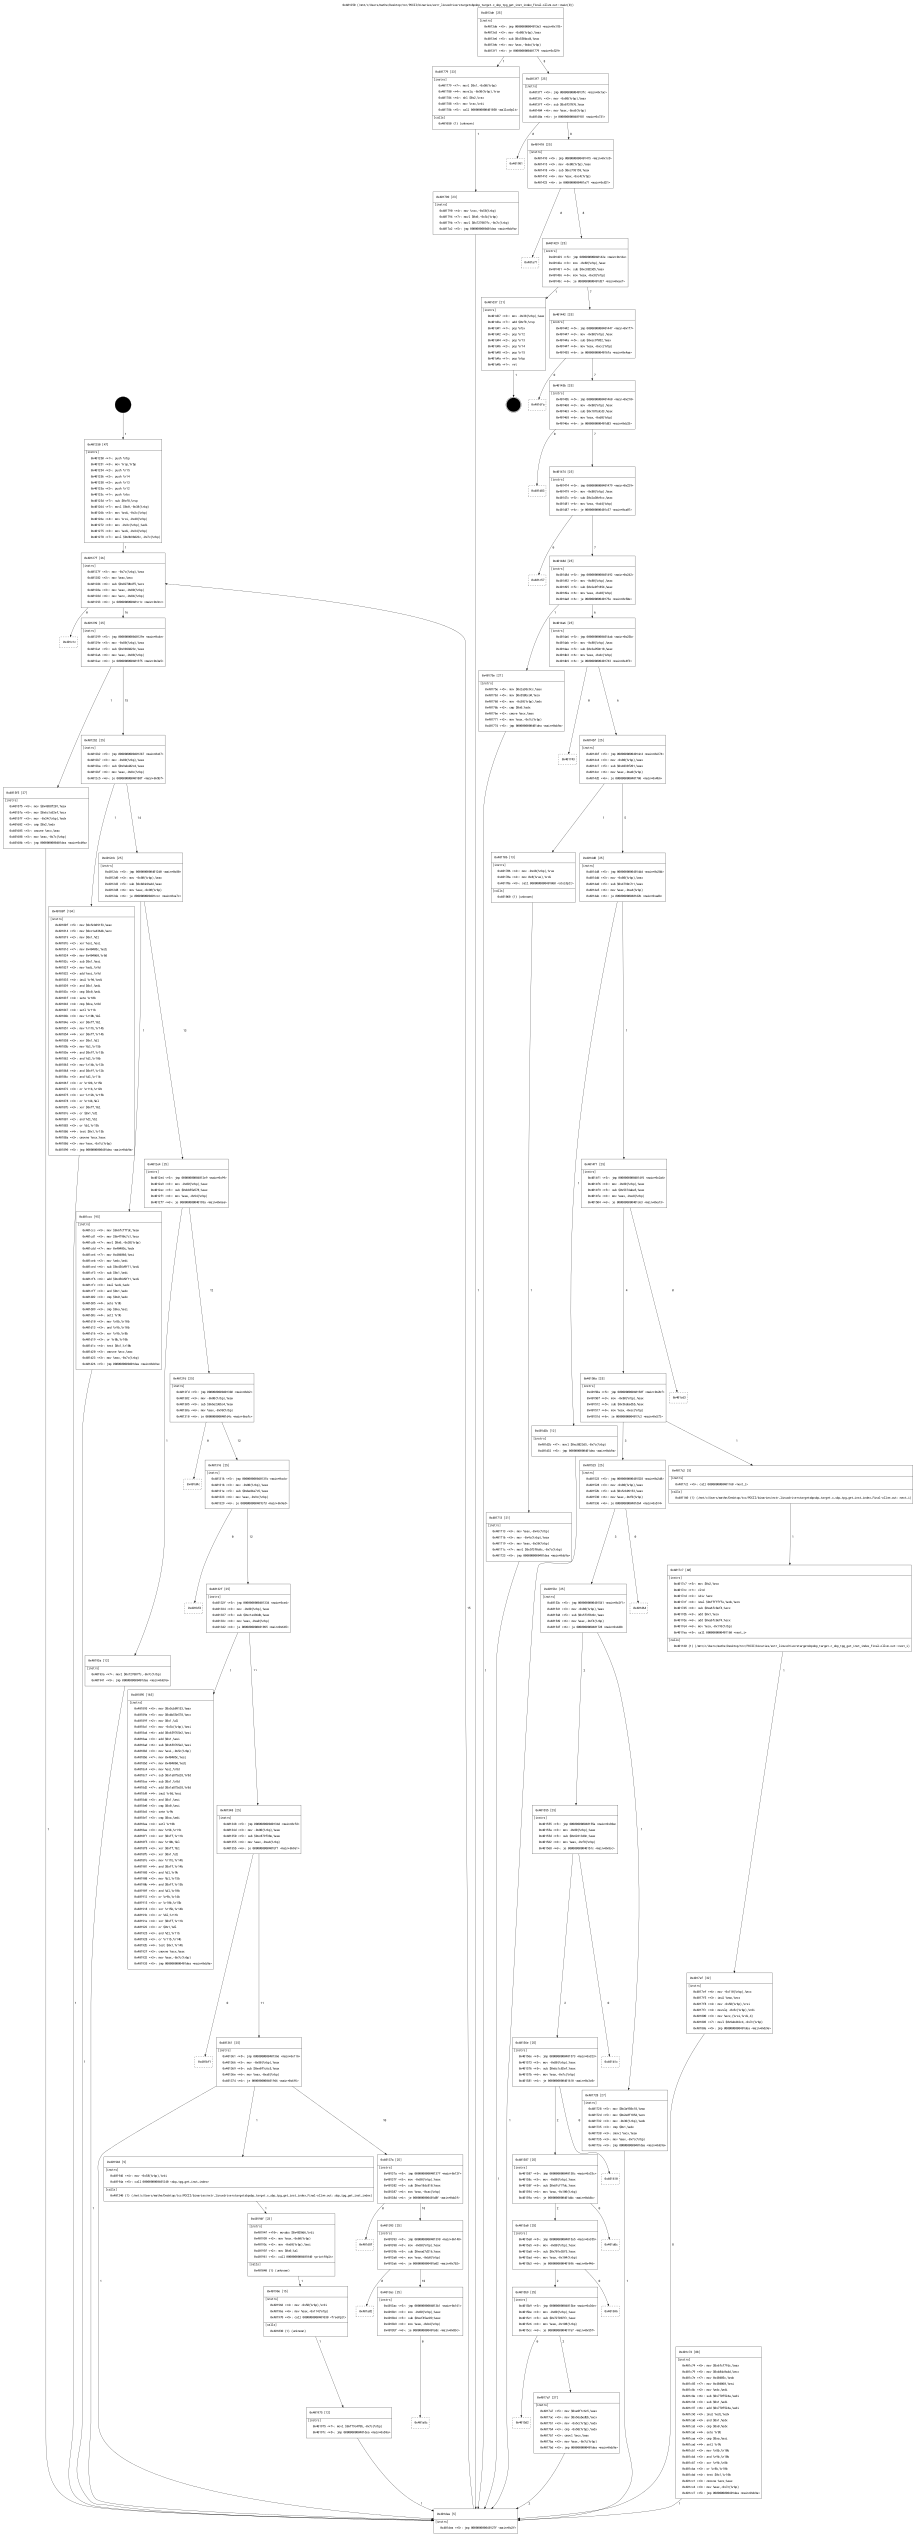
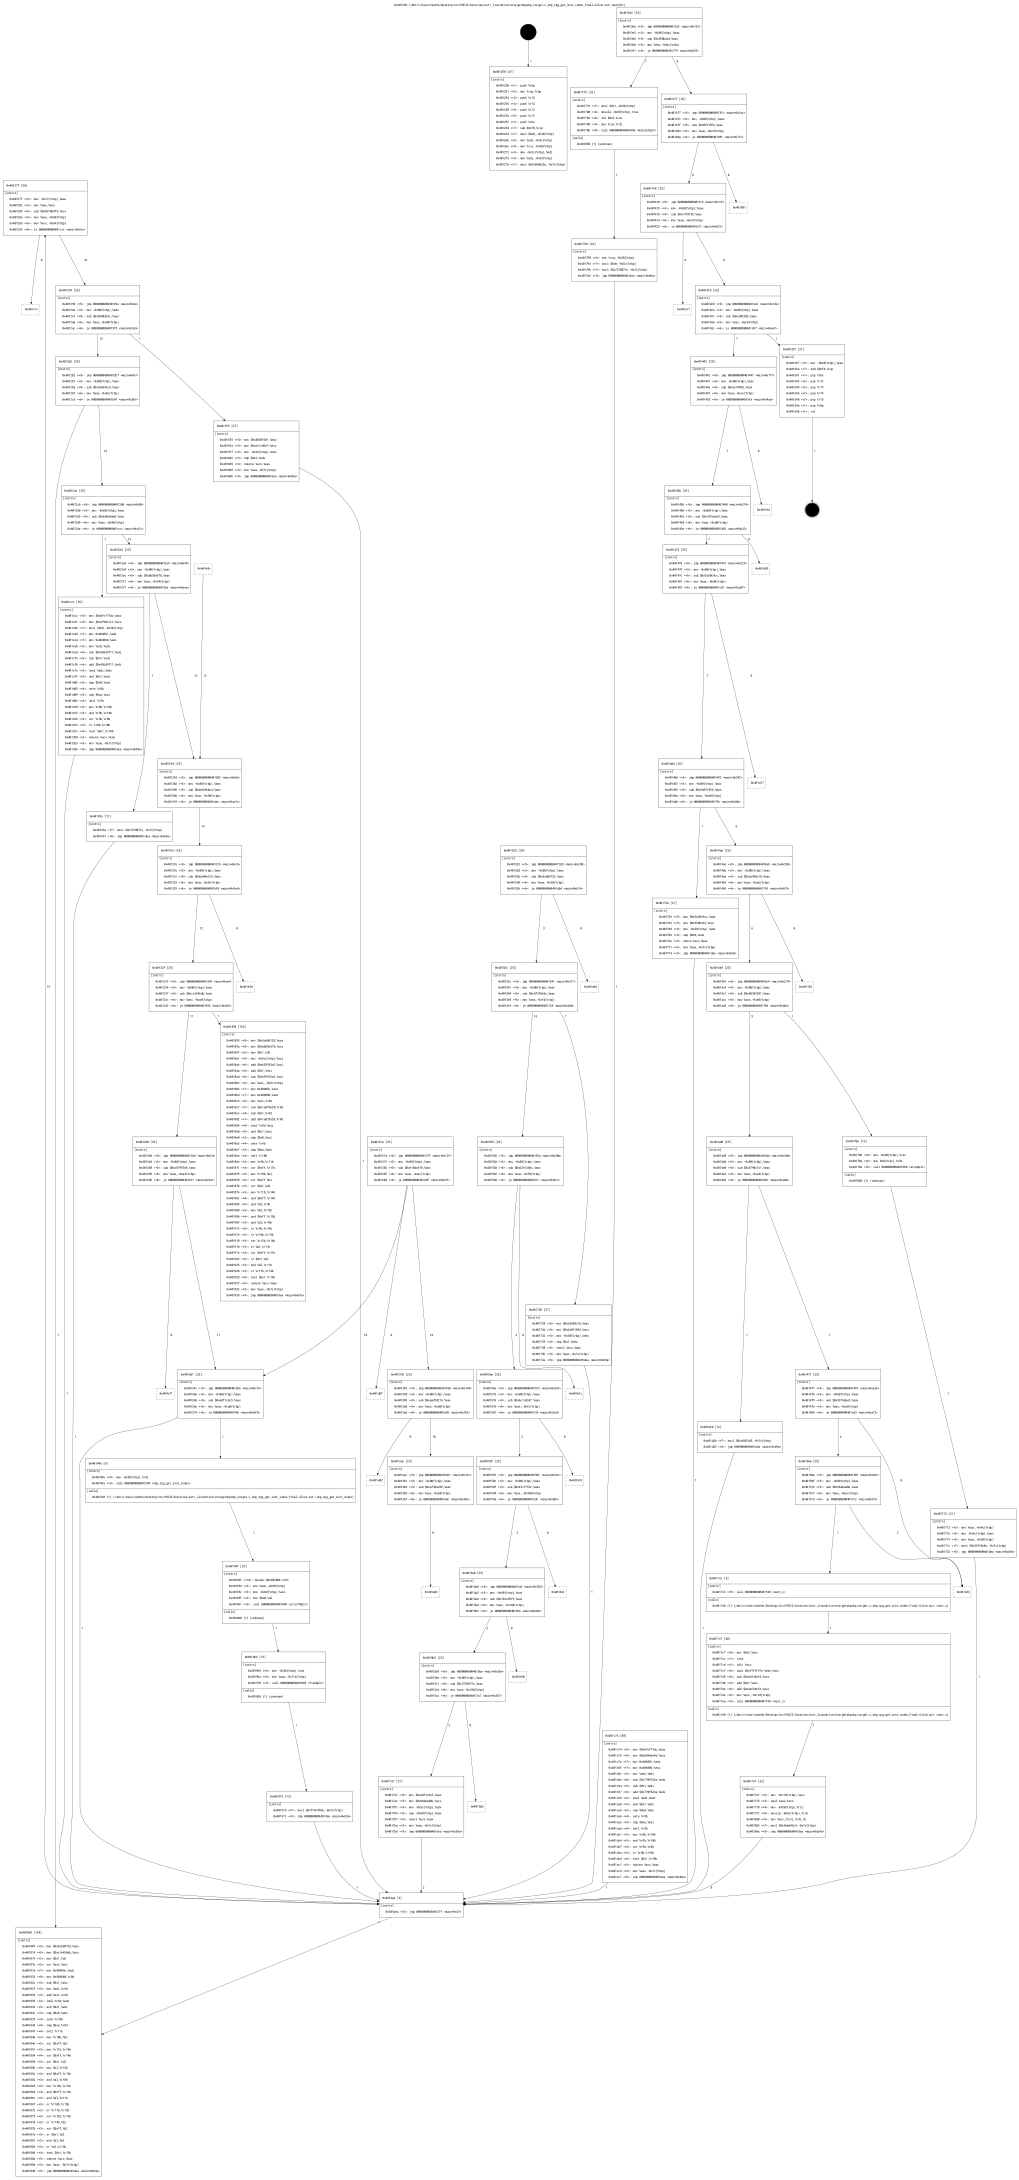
(123, 547) -> none
(623, 1440) -> (902, 1559)
(200, 1450) -> (202, 666)
(584, 1671) -> (535, 1016)
(73, 2006) -> (247, 1976)
(339, 2120) -> (365, 1302)
